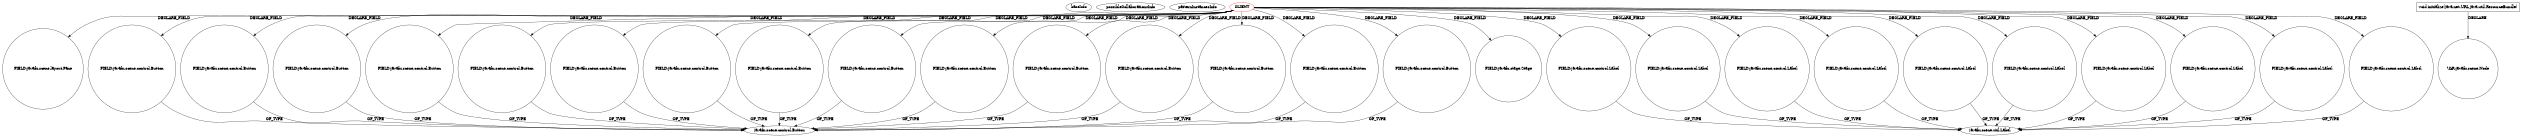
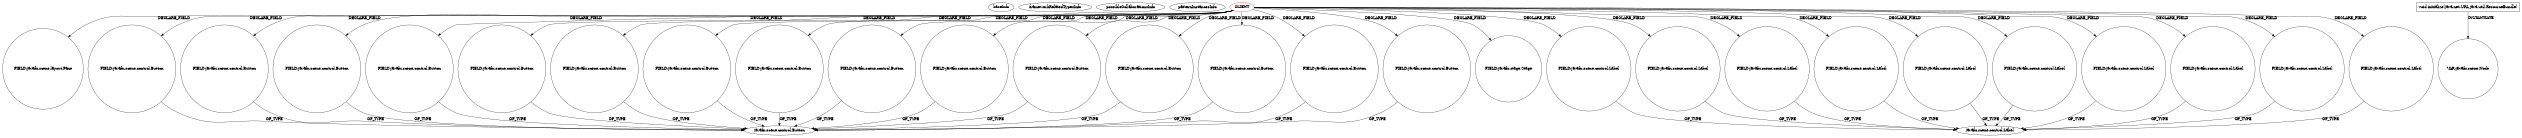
none -> (1055, 7)
(2477, 18) -> (2481, 18)
(1990, 130) -> (1990, 130)
